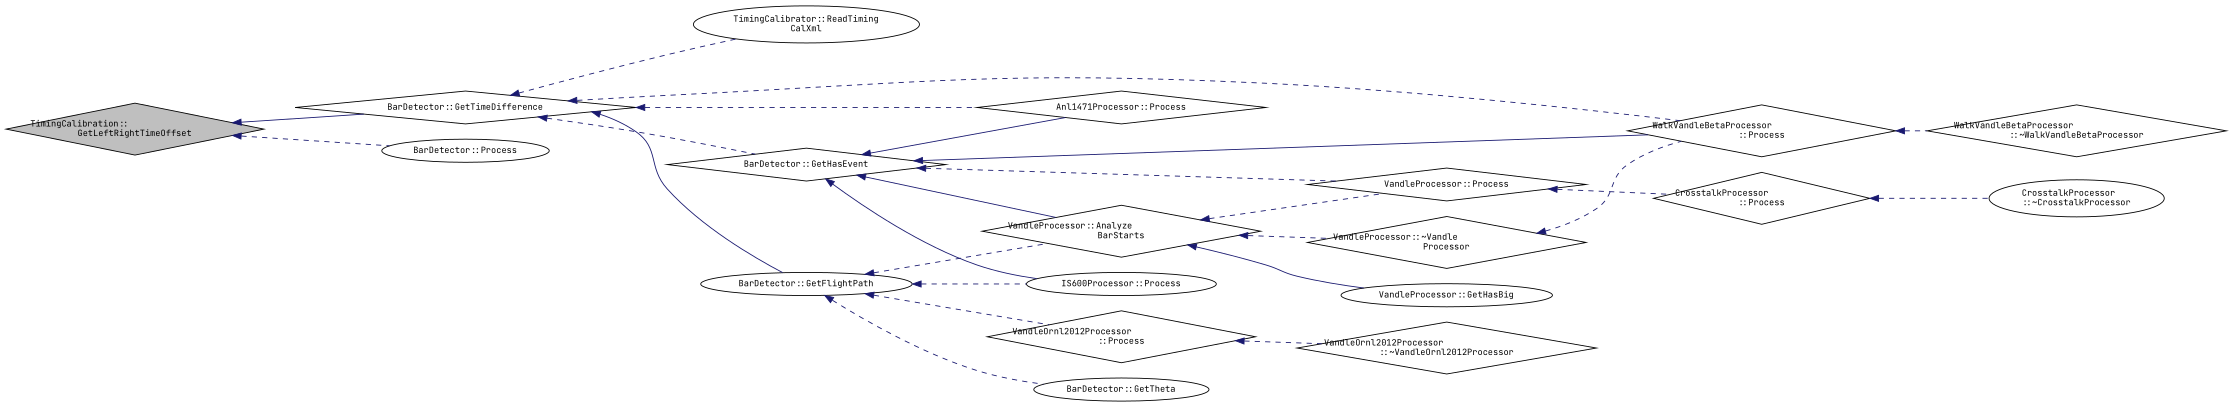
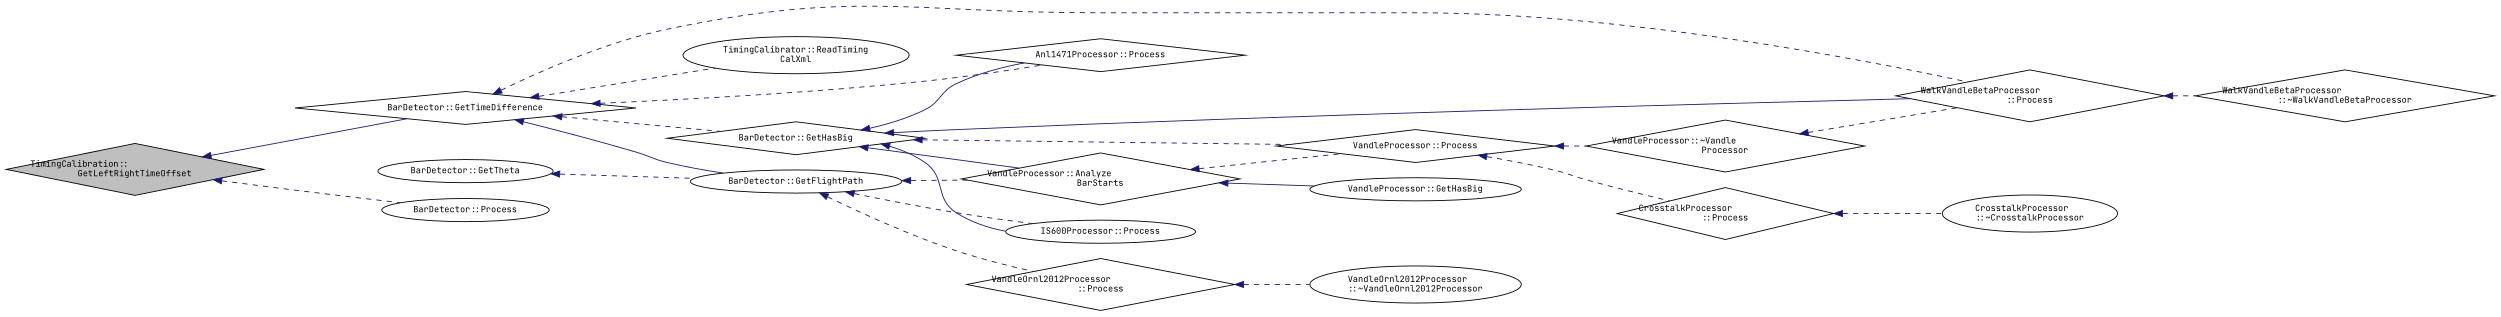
(806, 165) -> (796, 138)
(1289, 237) -> (1575, 146)
(1447, 348) -> (1416, 284)
(933, 354) -> (627, 176)
